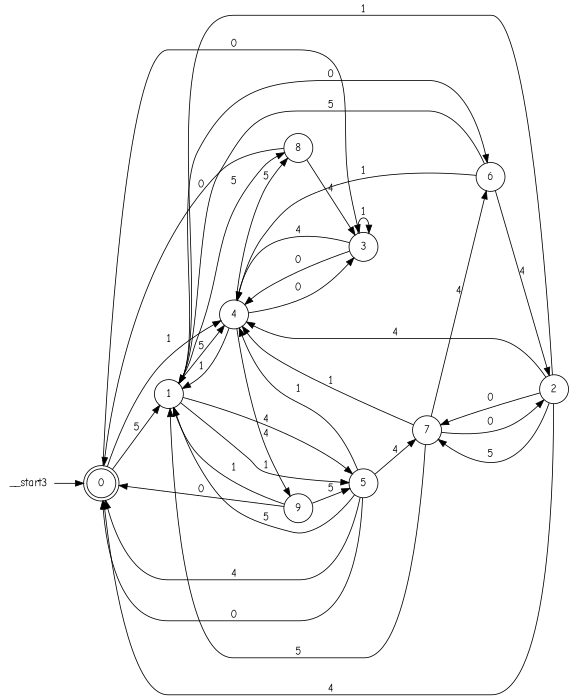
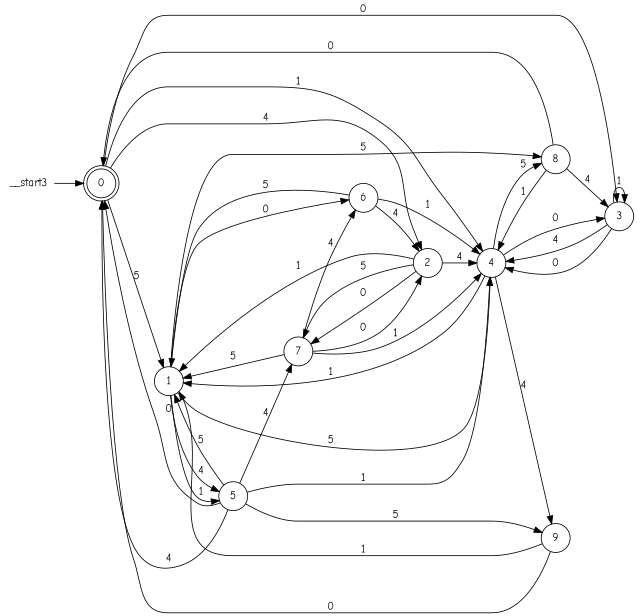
none -> (522, 205)
(327, 497) -> (389, 521)
(383, 695) -> (294, 122)
